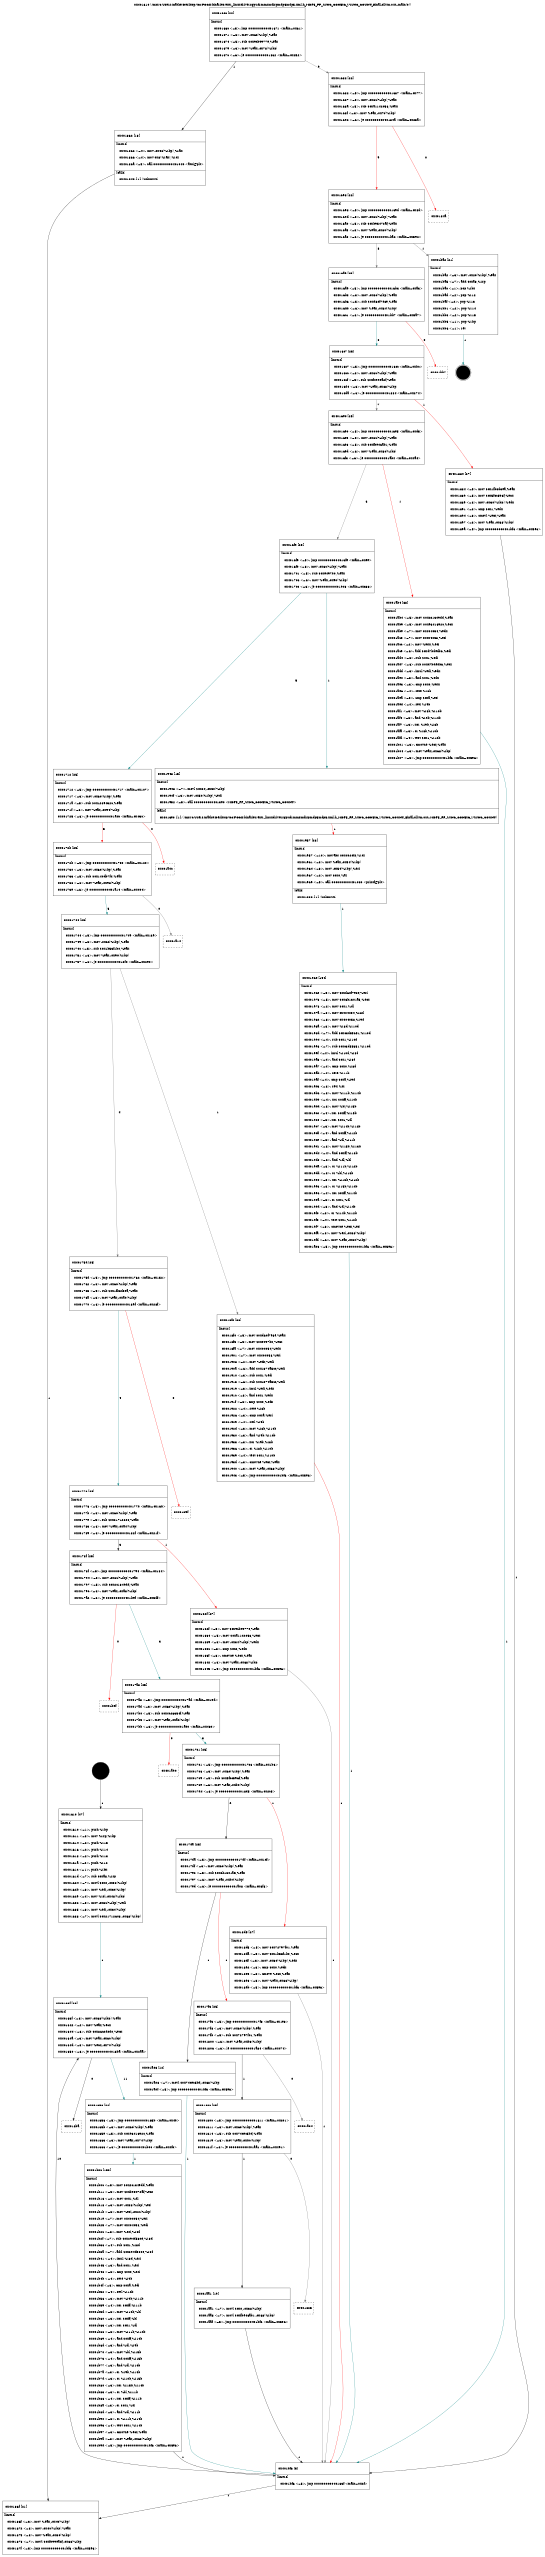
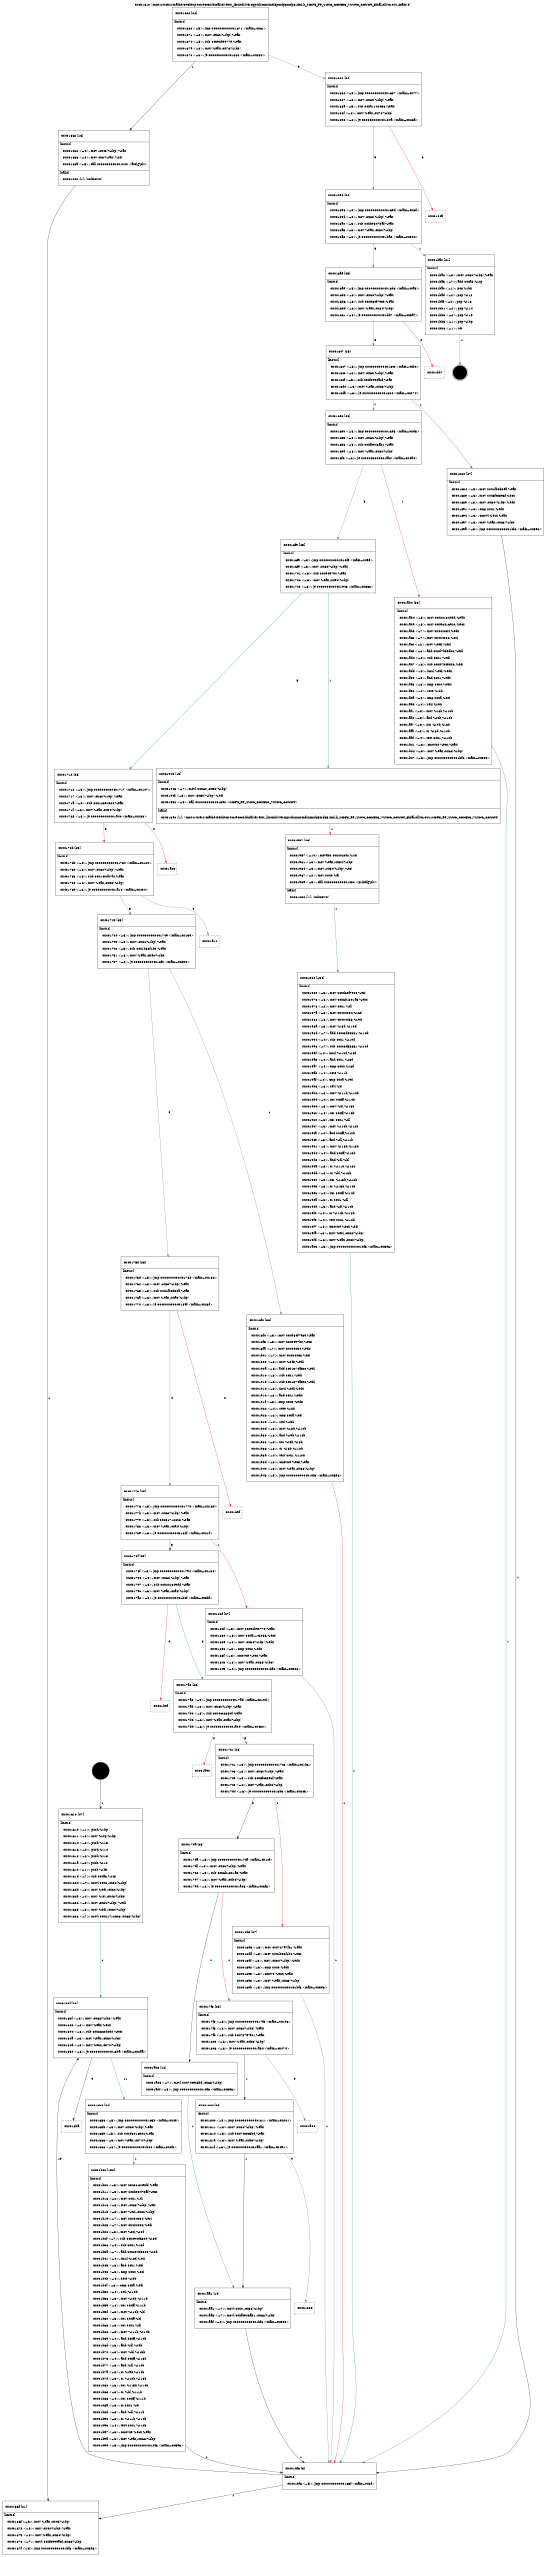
(185, 2317) -> (200, 2193)
